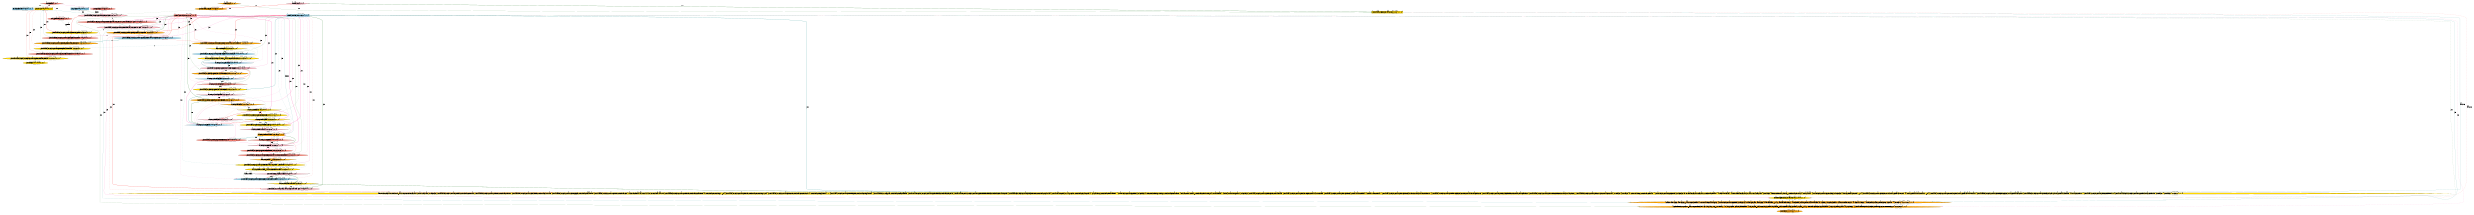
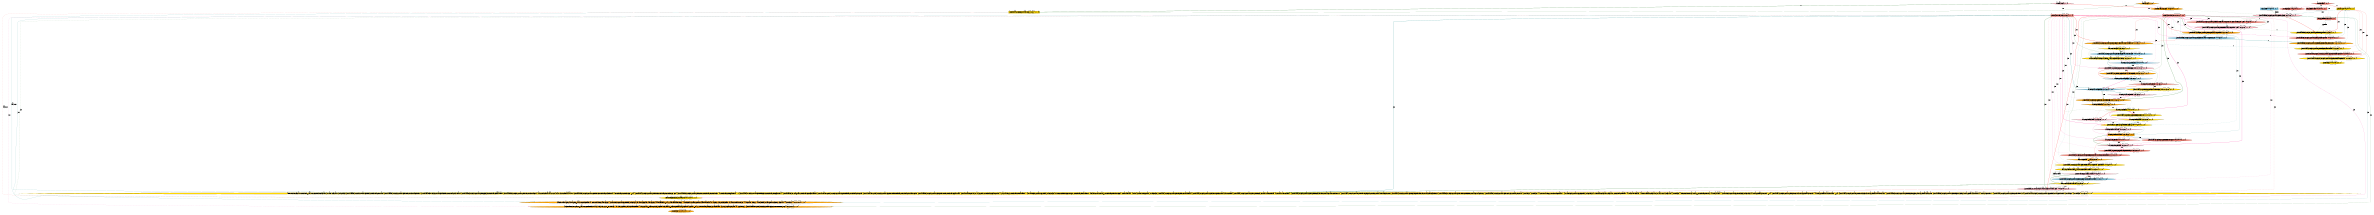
(23, 9) -> (2317, 9)
(298, 16) -> (2062, 16)
(60, 19) -> (2326, 19)
(287, 76) -> (2240, 76)
(239, 122) -> (2127, 87)
